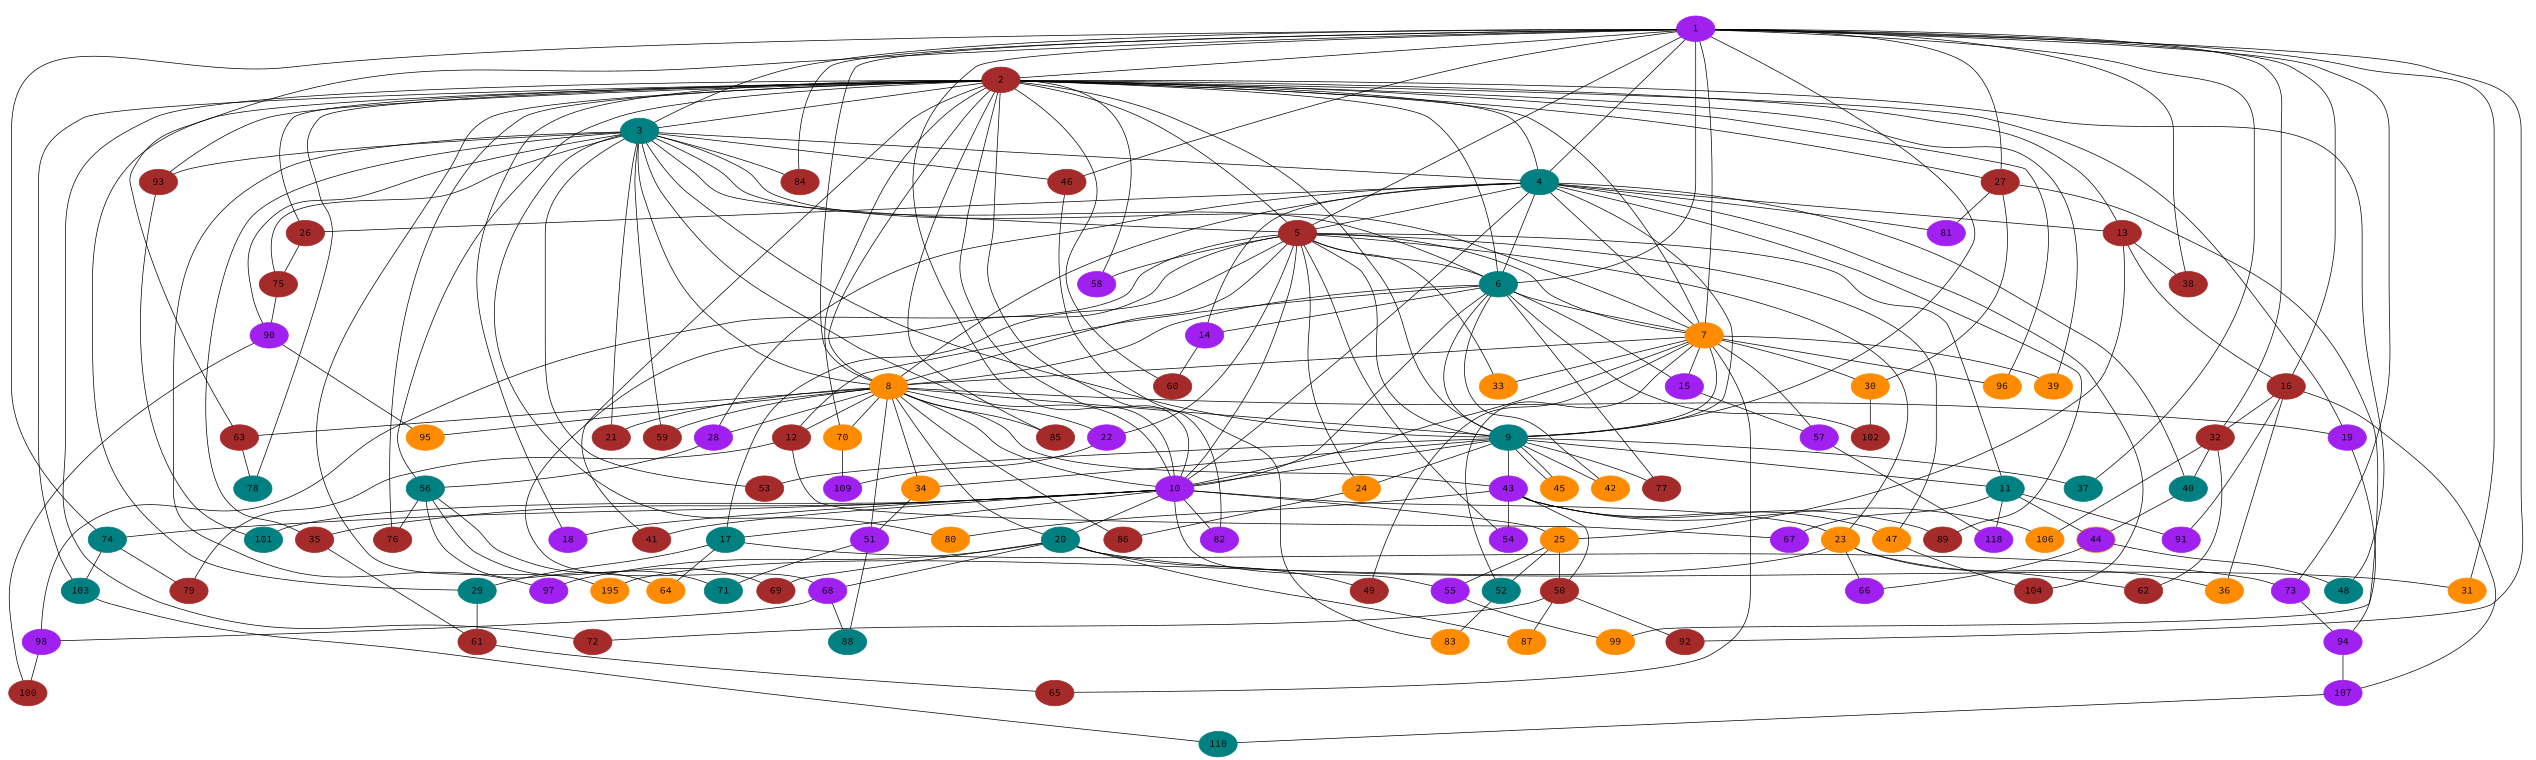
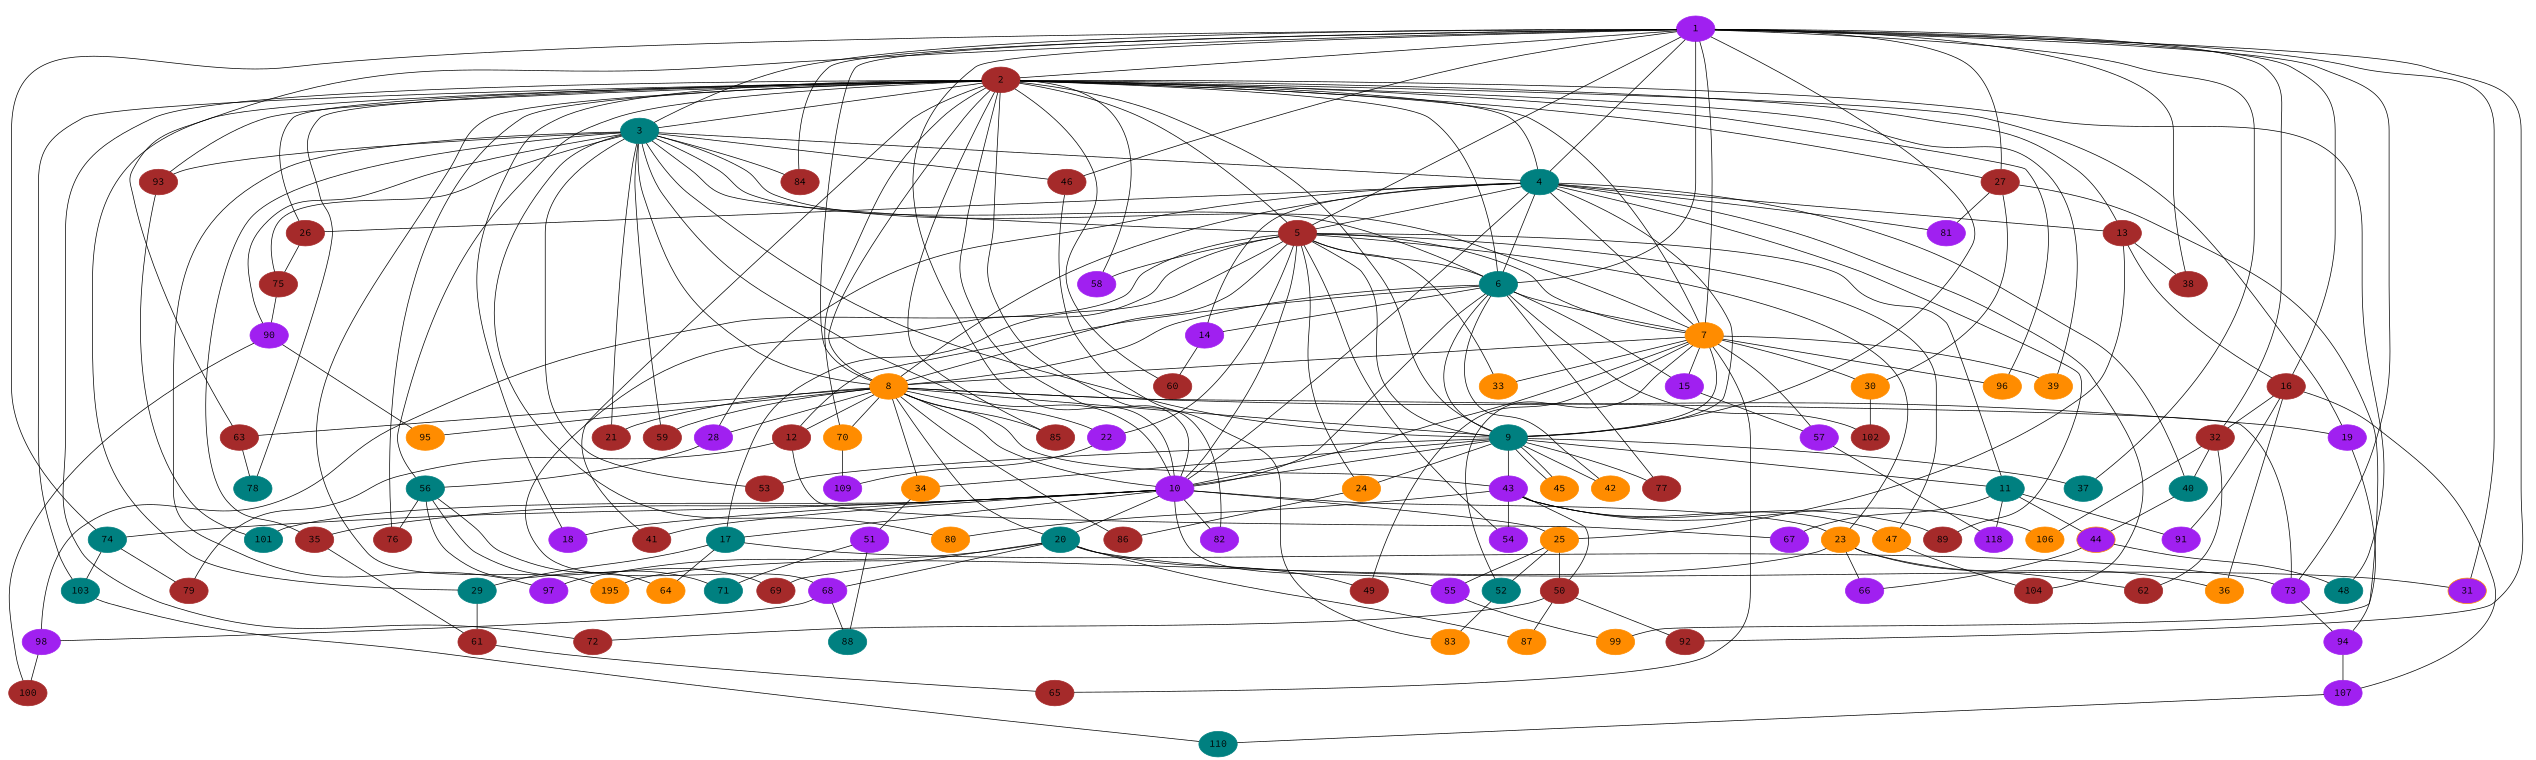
(879, 463) -> (1808, 407)
(2467, 591) -> (2467, 591)
